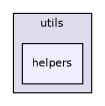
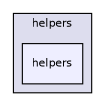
(53, 24) -> (53, 24)
